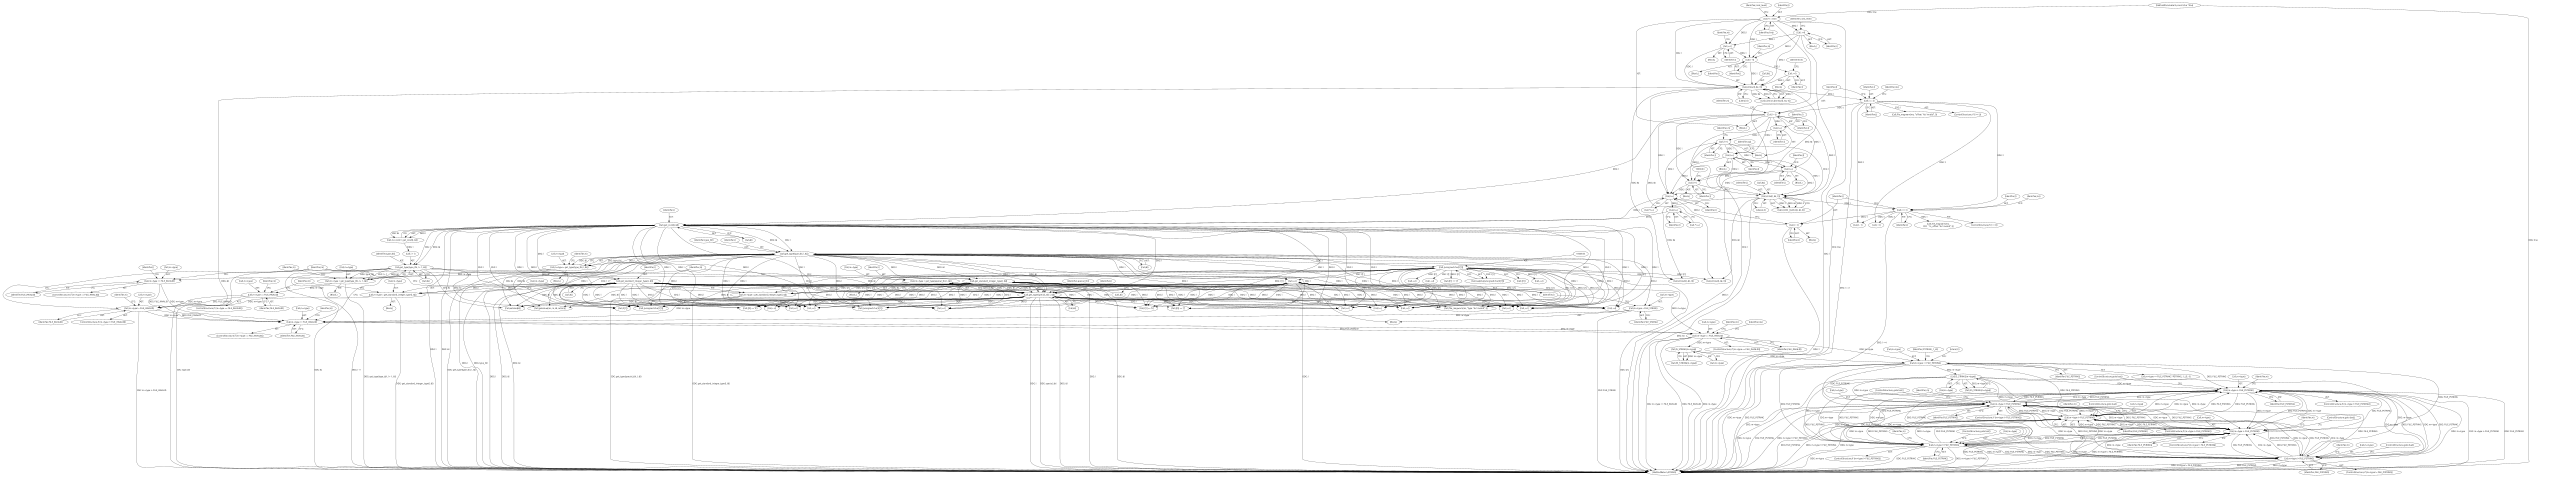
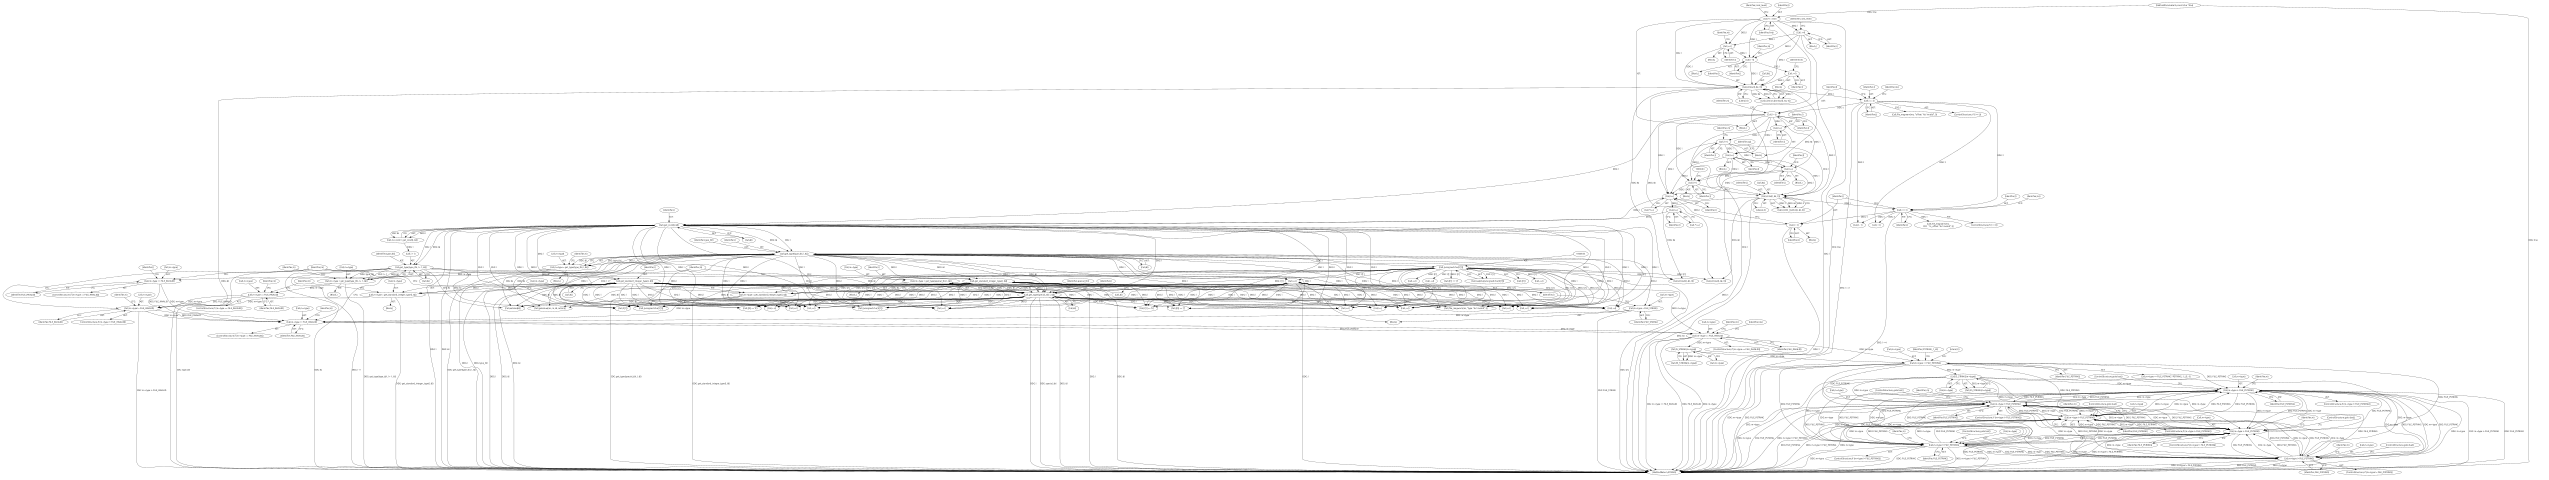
(1098, 302) -> (1098, 302)
